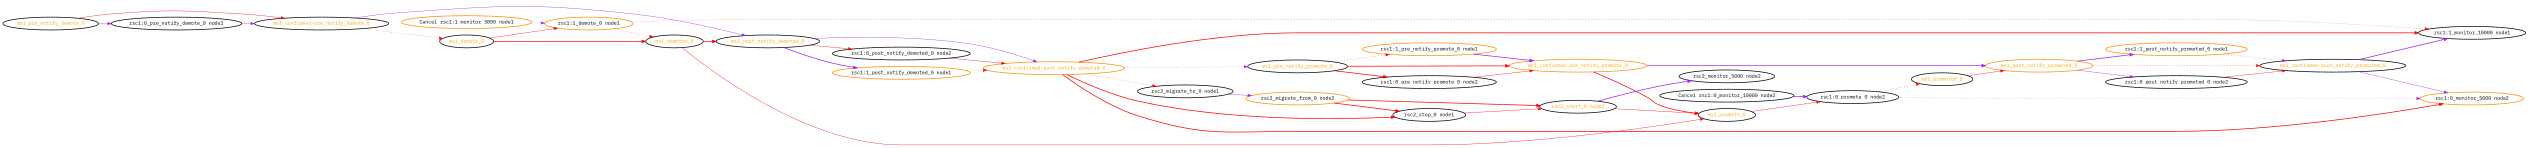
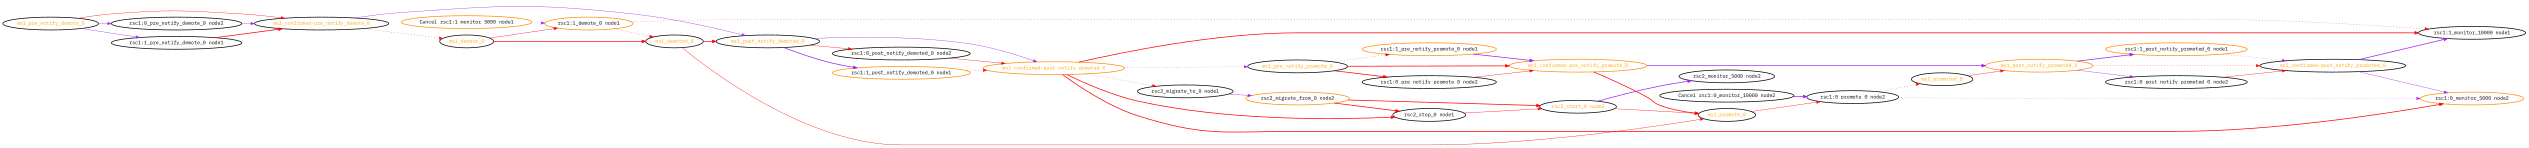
none -> (177, 43)
